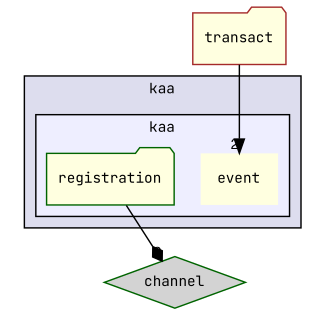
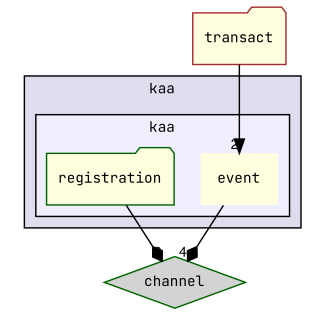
none -> (210, 226)
